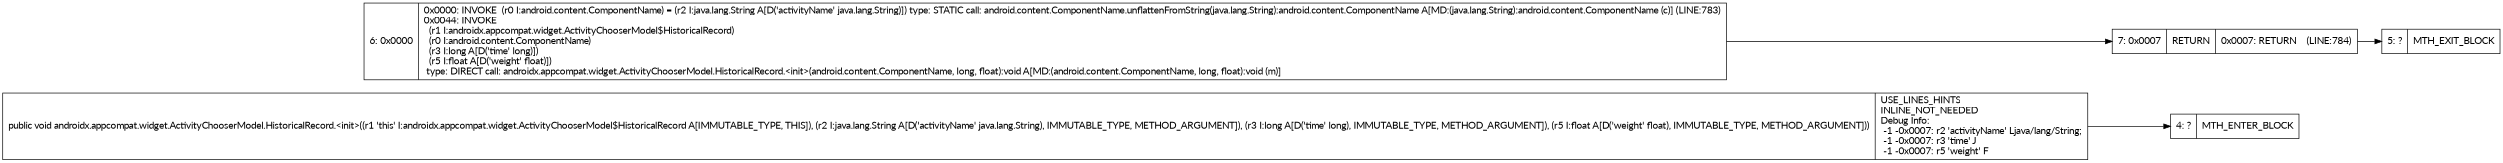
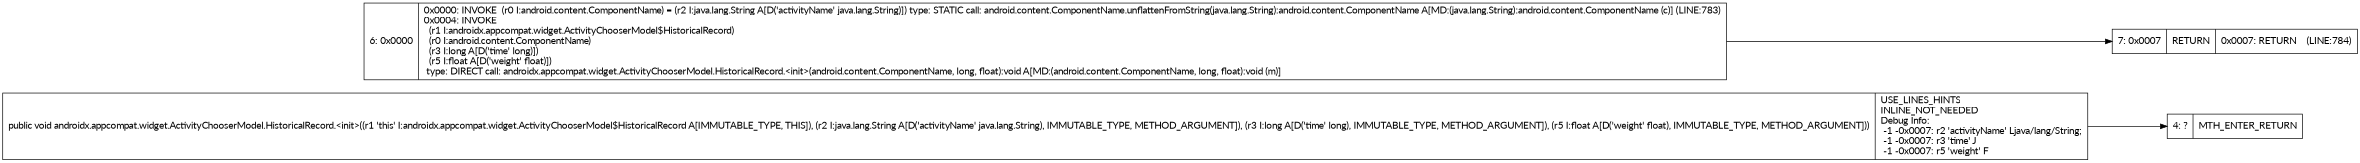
(463, 21) -> (463, 21)
(2441, 41) -> none
(2248, 126) -> (2248, 126)
